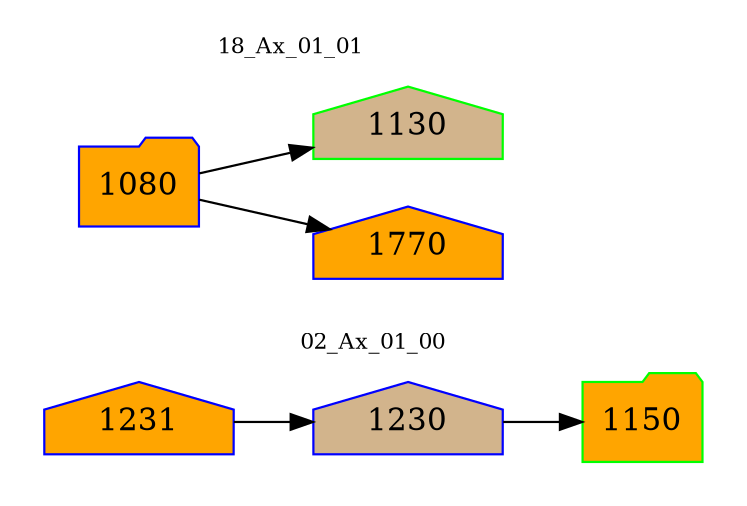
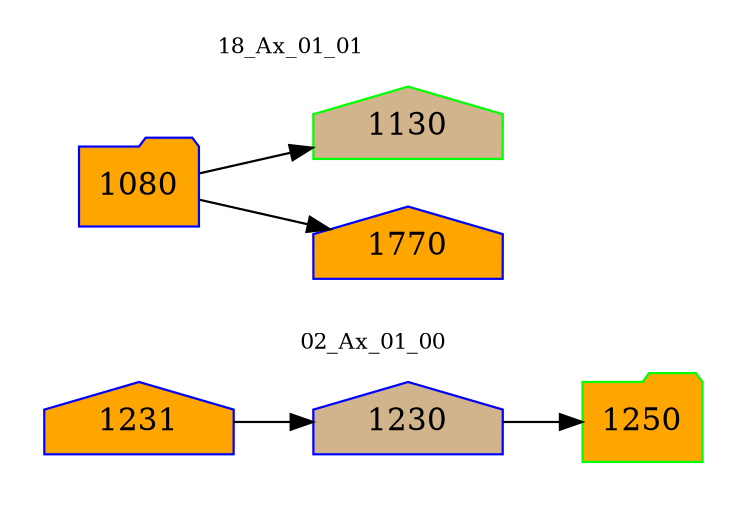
(643, 422) -> (643, 422)
